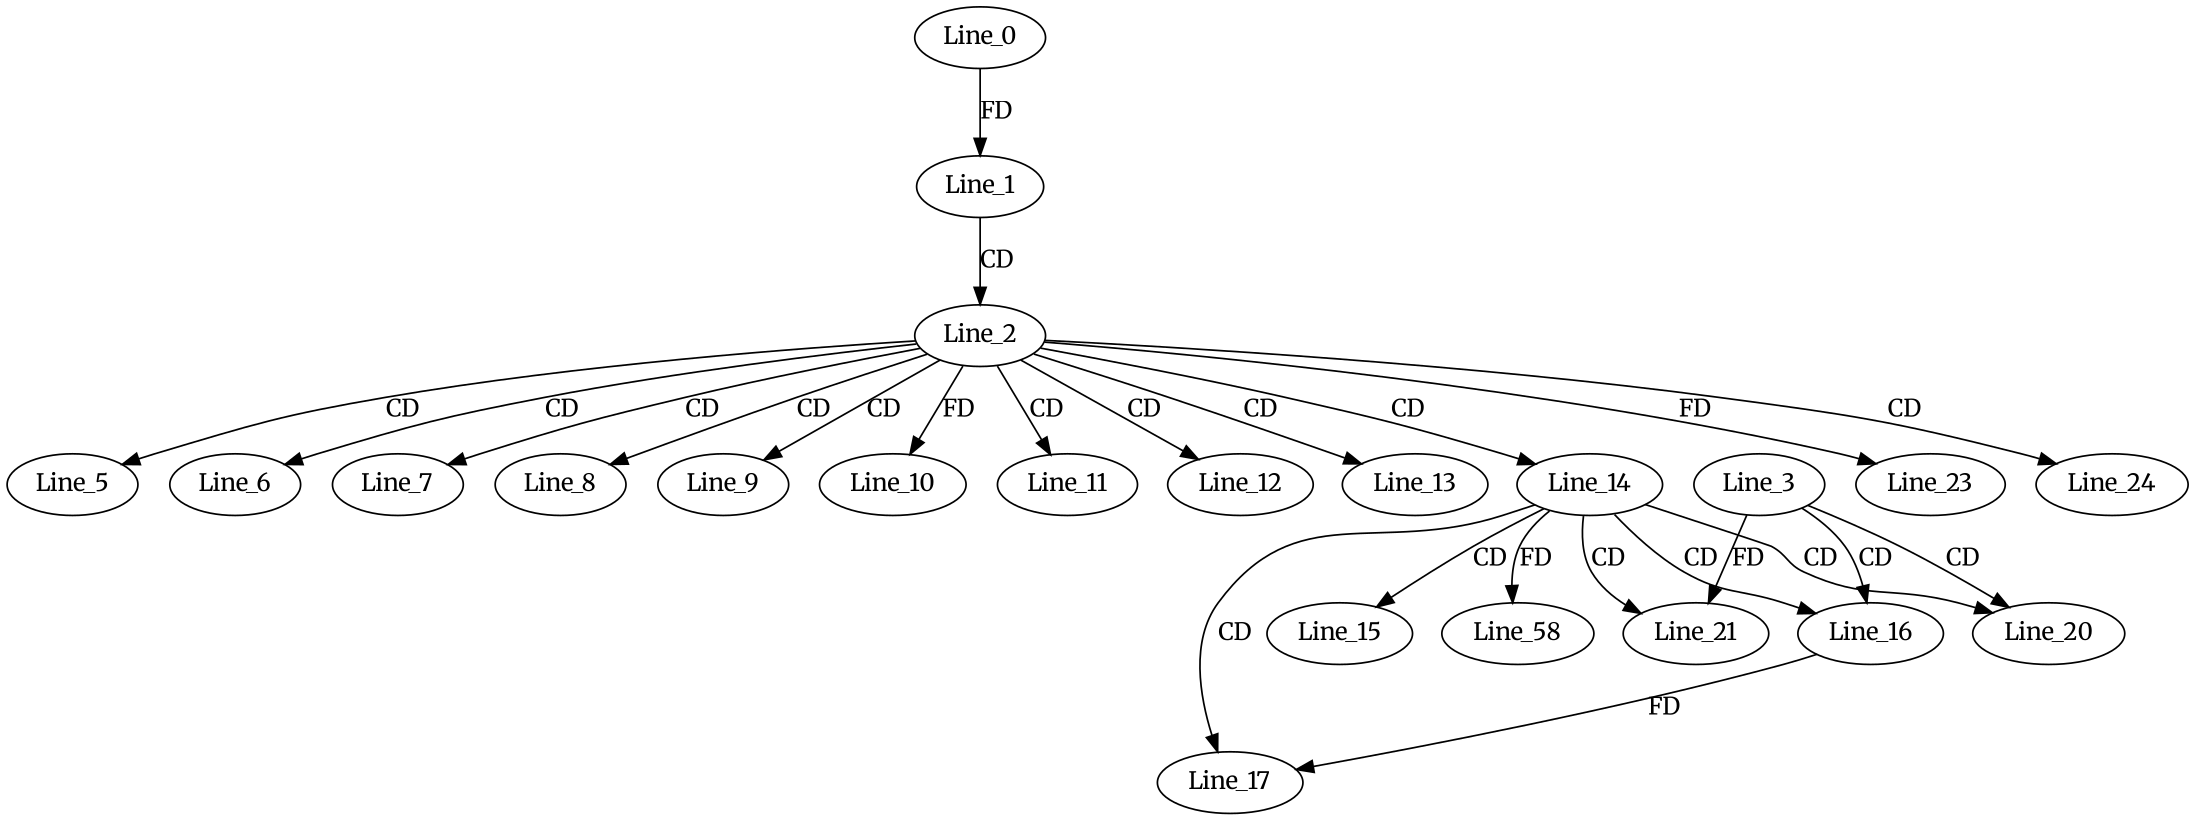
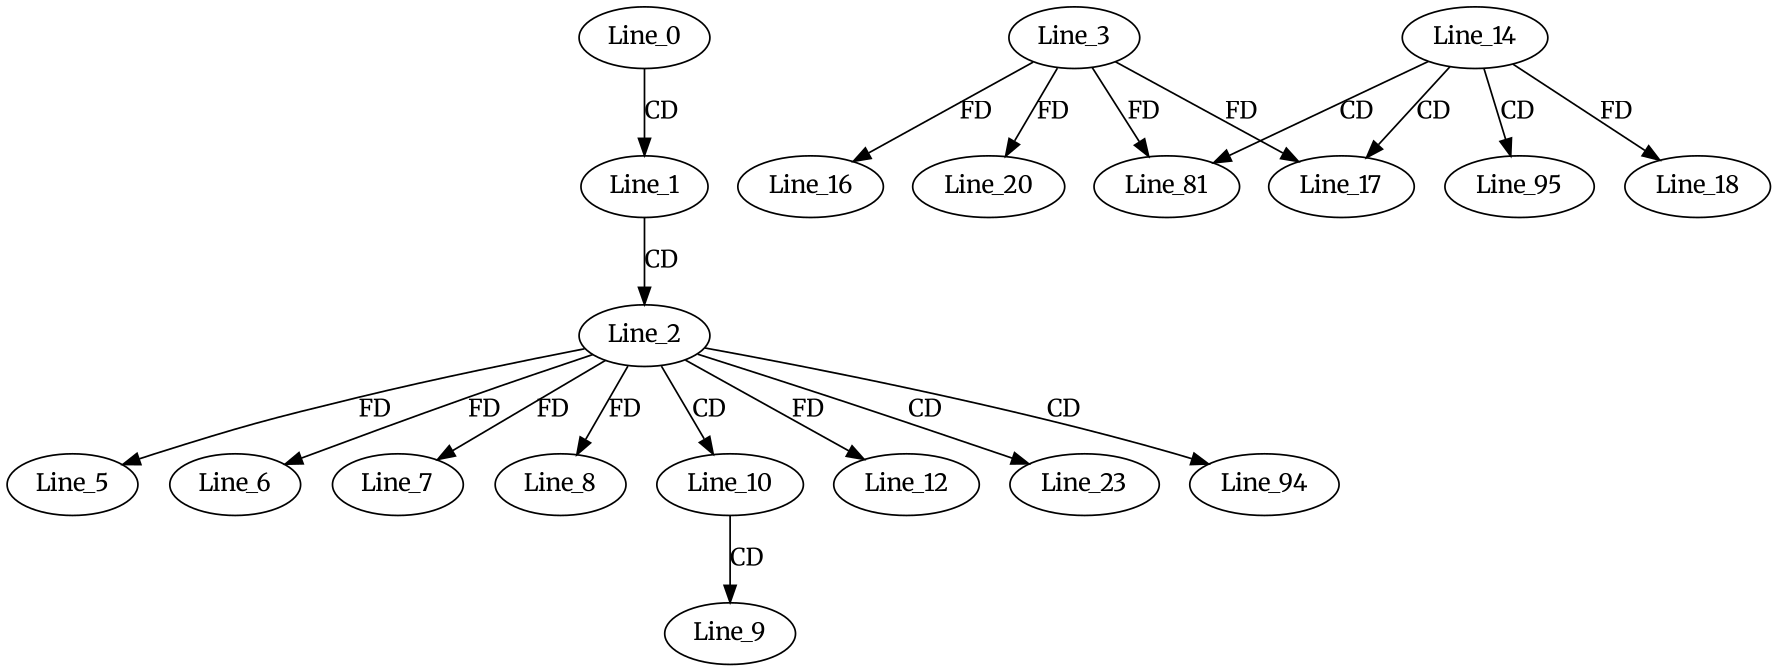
(996, 112) -> (662, 112)
(1281, 396) -> none
(859, 406) -> (730, 551)
(403, 410) -> (375, 410)
(562, 410) -> (484, 410)
(703, 410) -> (553, 410)
(814, 410) -> (625, 410)
(959, 410) -> (710, 410)
(1145, 410) -> (808, 410)
(1695, 410) -> (925, 410)
(1067, 485) -> none
(1415, 485) -> none
(2112, 485) -> (1264, 485)
(1876, 559) -> (976, 112)
(1963, 559) -> (1053, 112)
(1805, 572) -> none
(1698, 579) -> none
(1340, 634) -> (1520, 187)
(1518, 634) -> (1698, 187)
(1696, 634) -> (1167, 187)
(1567, 716) -> (1199, 107)
